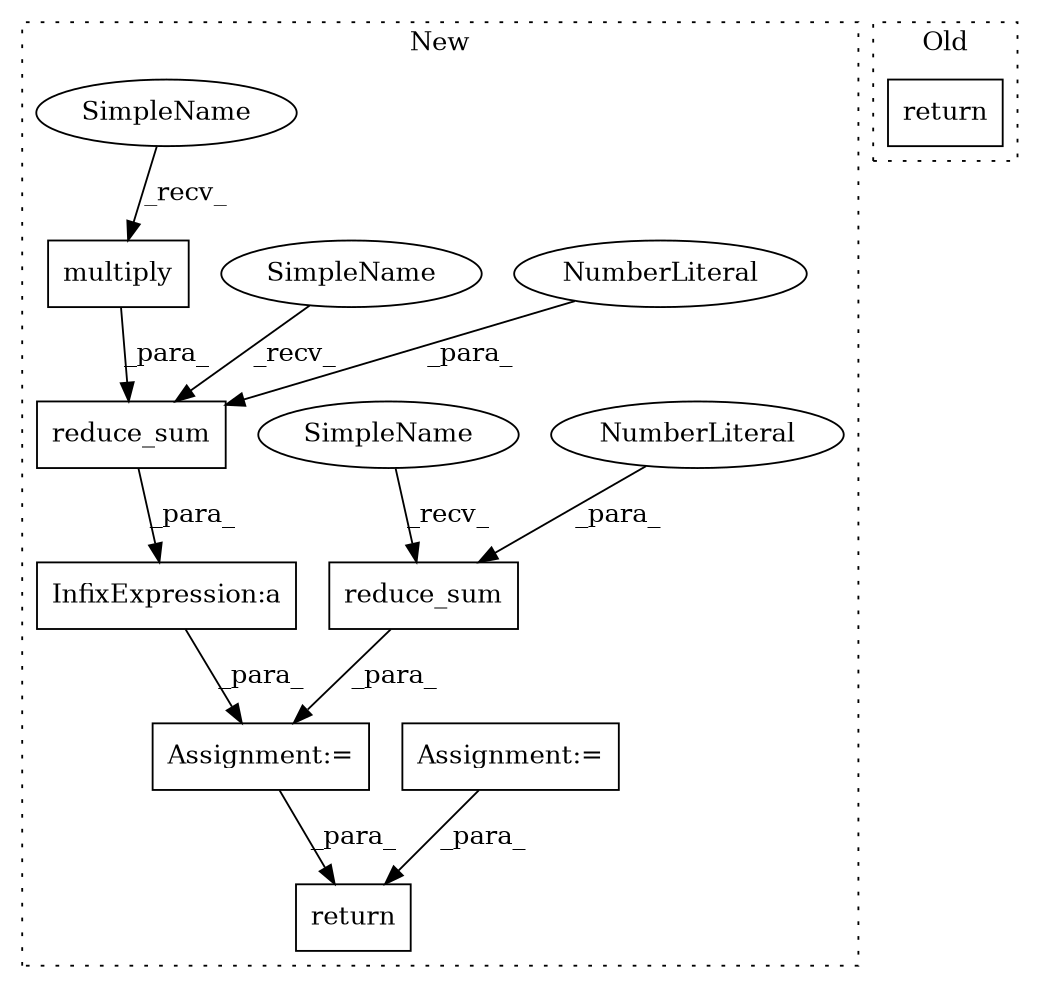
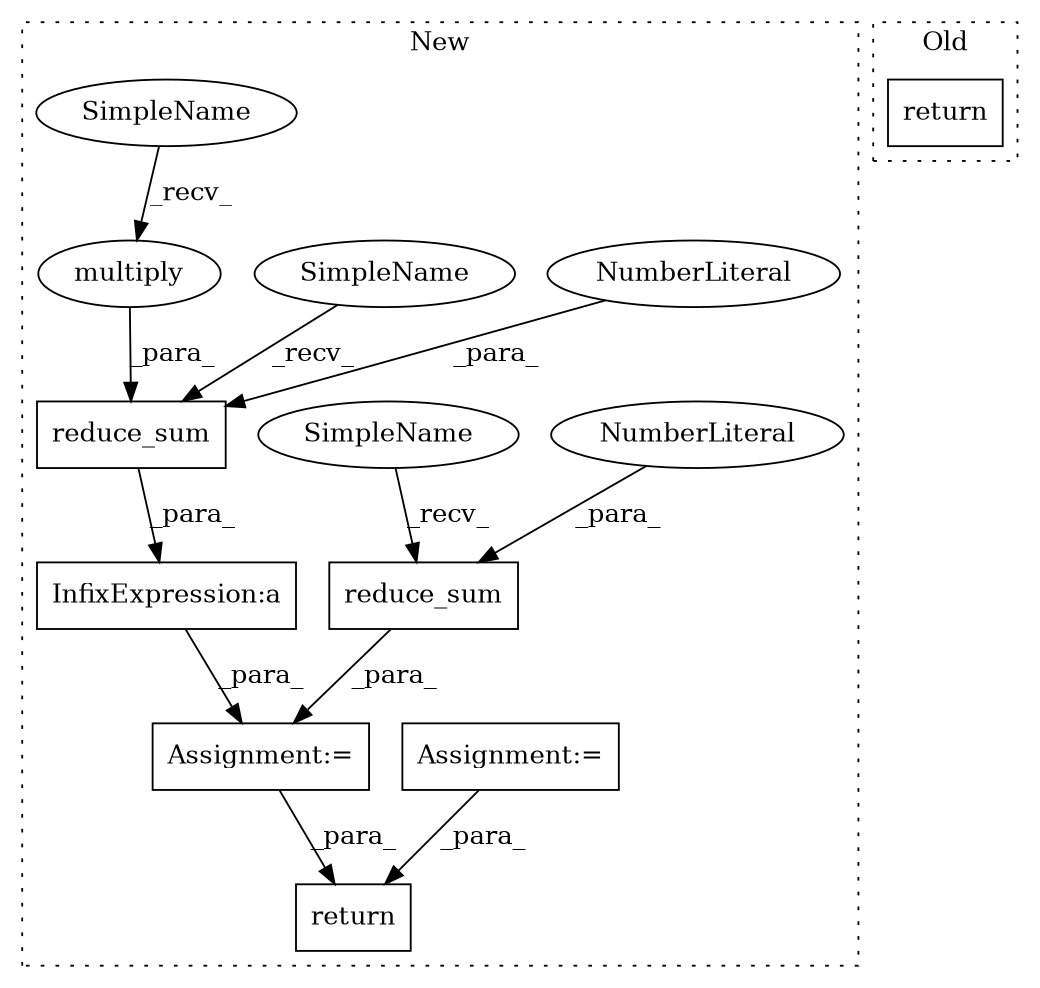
(118, 274) -> (130, 274)
